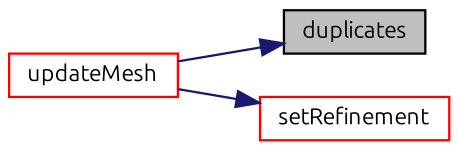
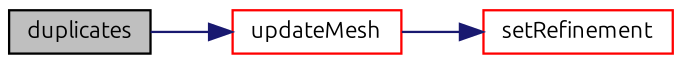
(220, 54) -> (180, 32)
